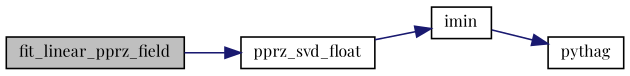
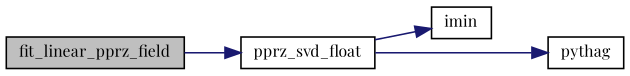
(512, 35) -> (453, 53)
